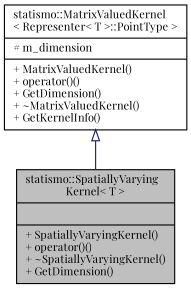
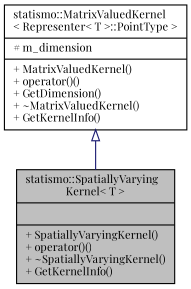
(70, 272) -> (69, 272)
